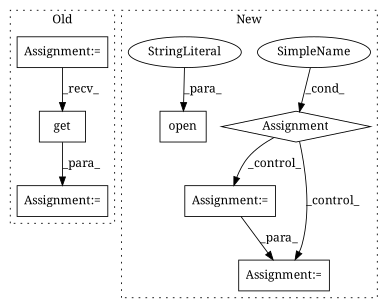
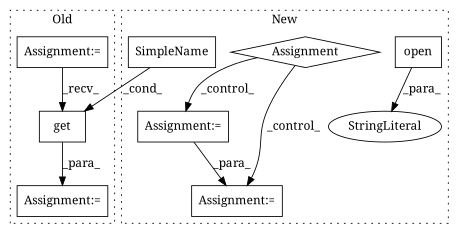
(314, 52) -> (172, 52)
(184, 85) -> (403, 86)
(306, 86) -> (128, 82)
